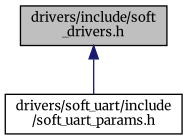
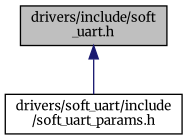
(94, 26) -> (94, 26)
